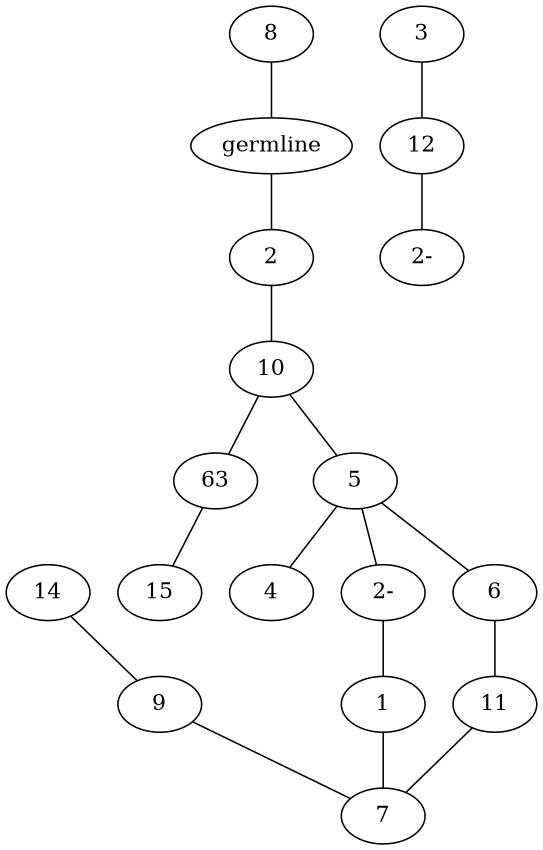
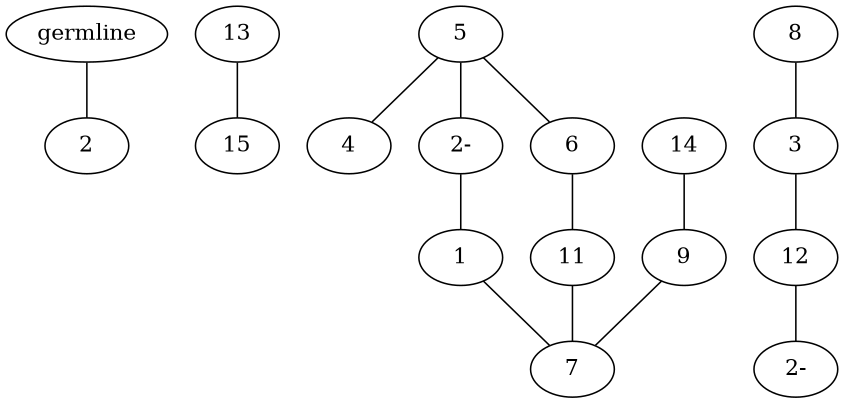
(271, 90) -> (796, 90)
(271, 369) -> none
(216, 481) -> (237, 34)
